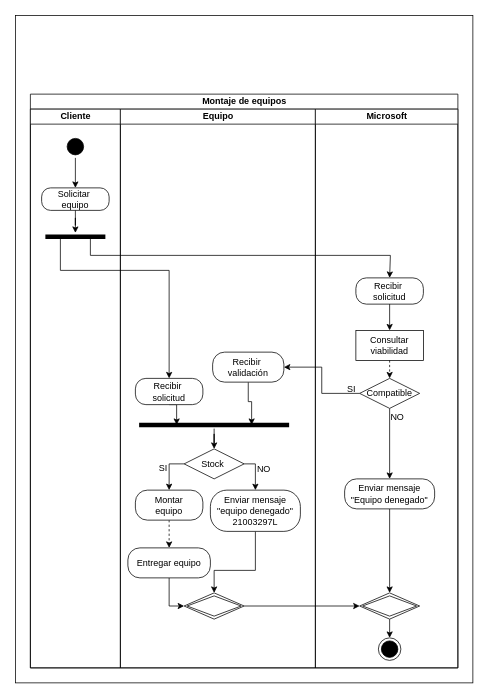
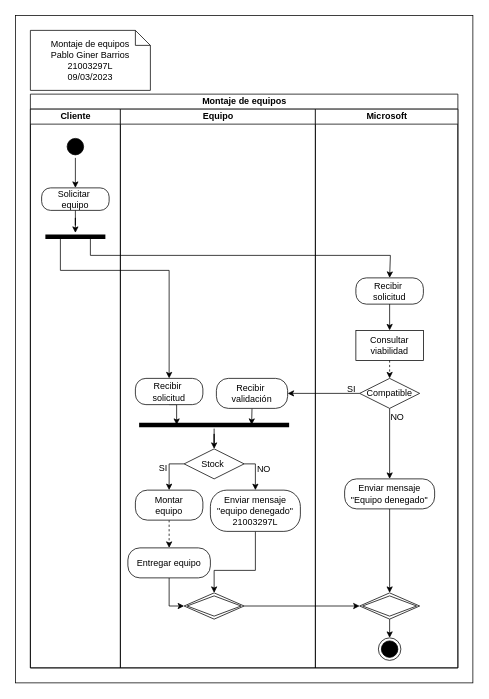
none -> (90, 60)
(248, 367) -> (252, 393)
